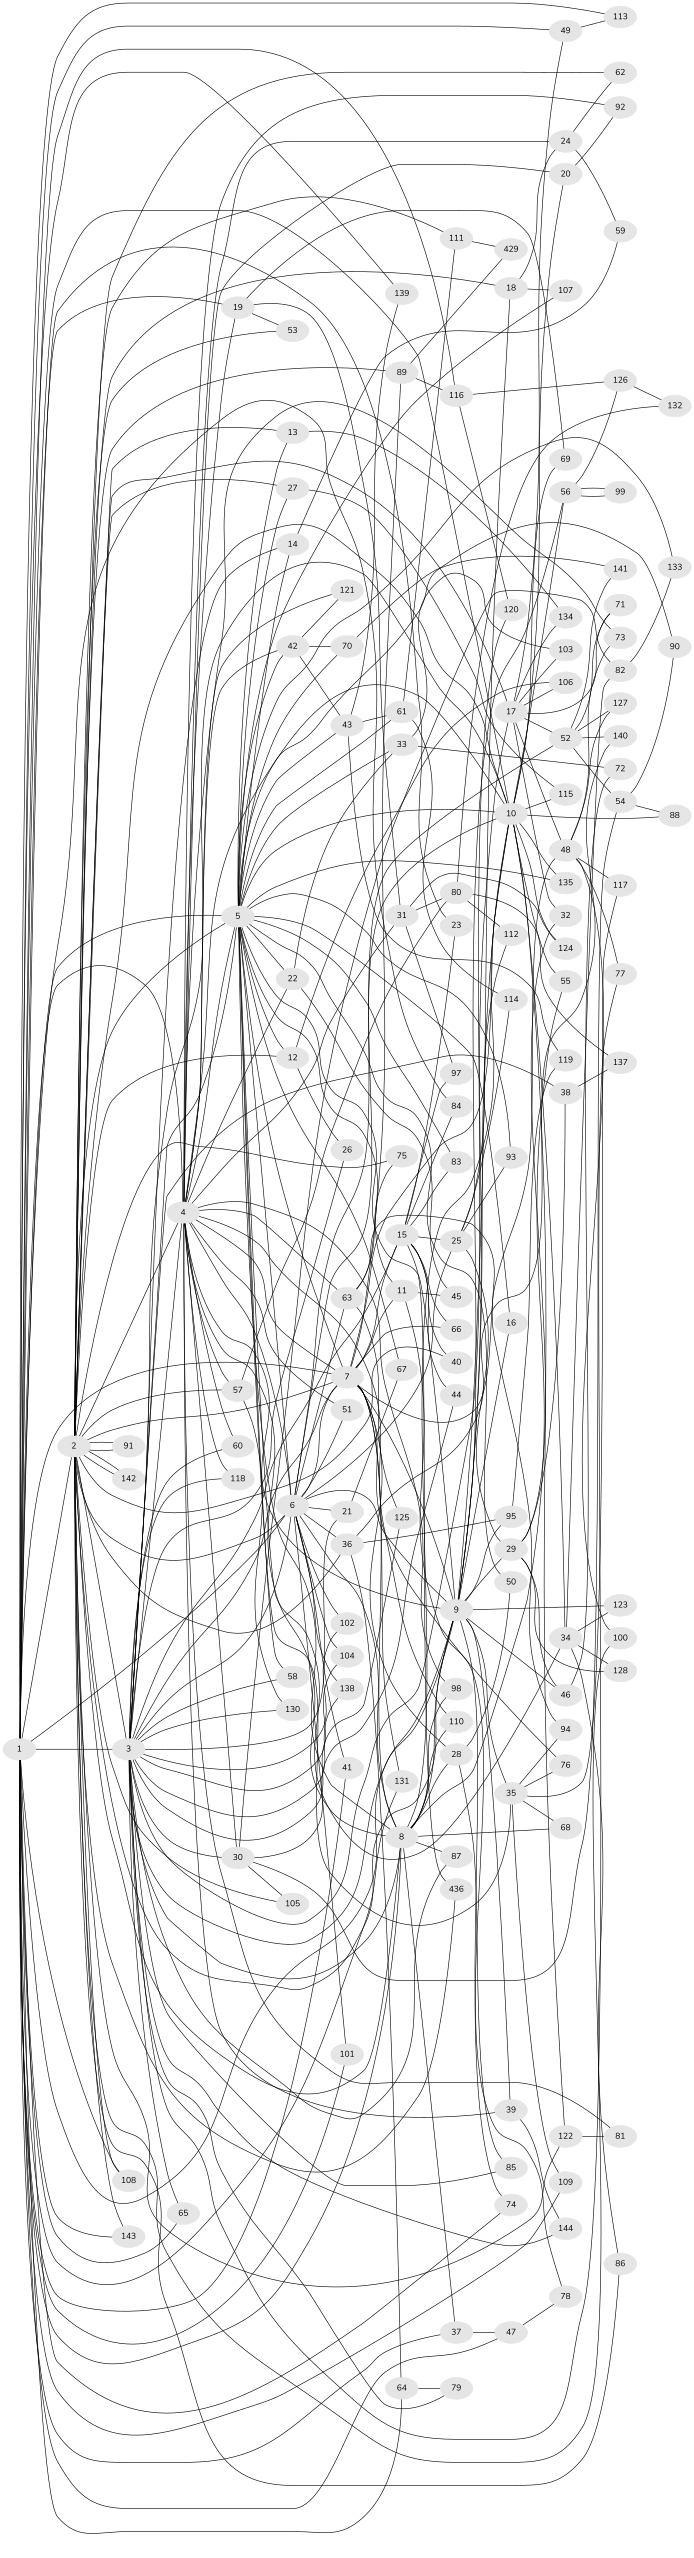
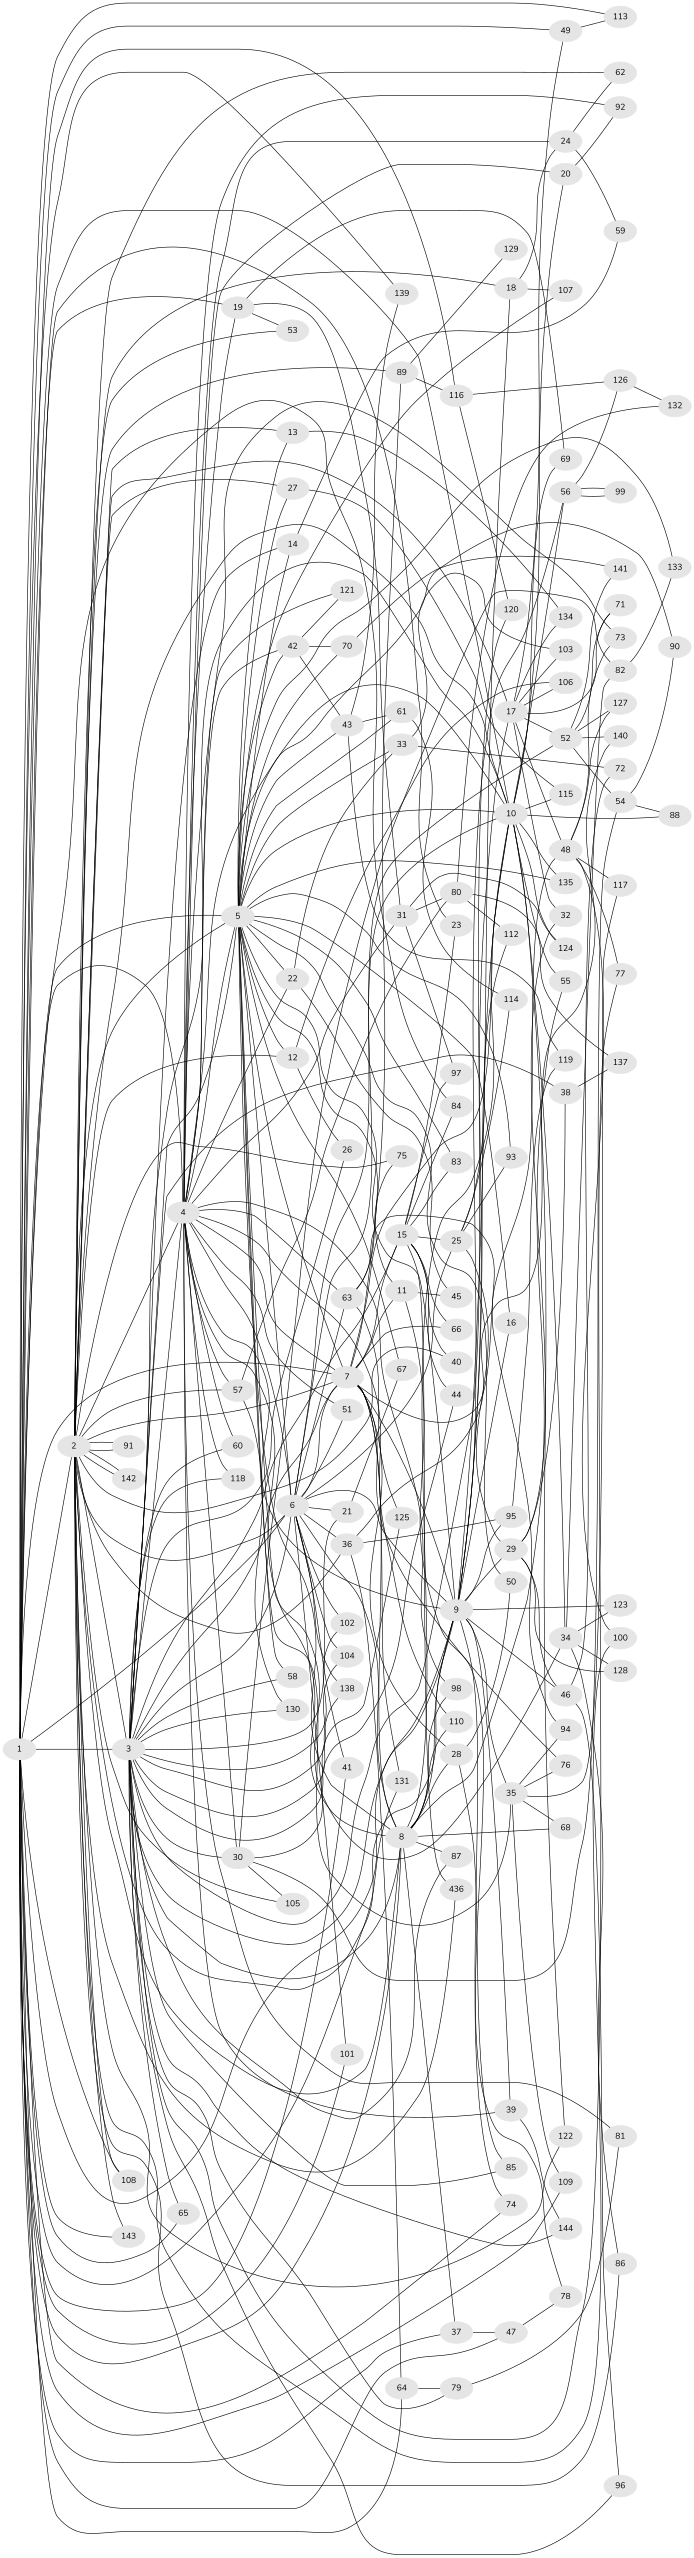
(456, 239) -> none
(511, 249) -> (511, 249)
(593, 2136) -> (590, 2296)
none -> (620, 2486)
